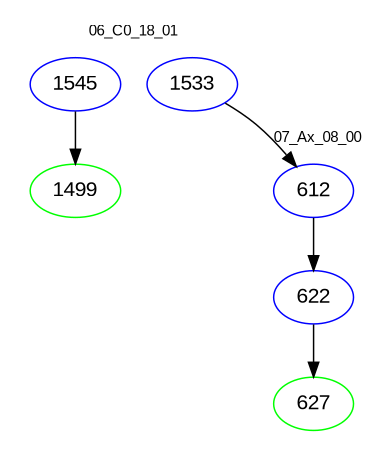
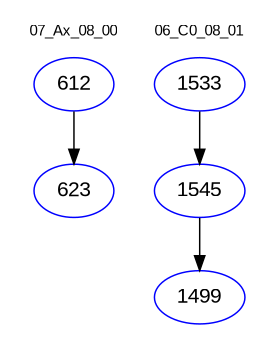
(134, 32) -> (200, 32)
(271, 139) -> (200, 130)
(75, 191) -> (200, 297)
(314, 297) -> (74, 191)
(314, 404) -> none
